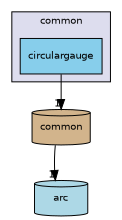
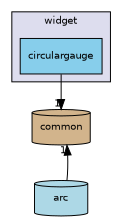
(61, 21) -> (61, 21)
(55, 158) -> (68, 168)
